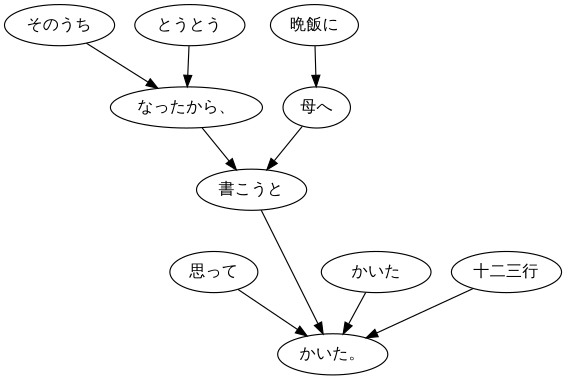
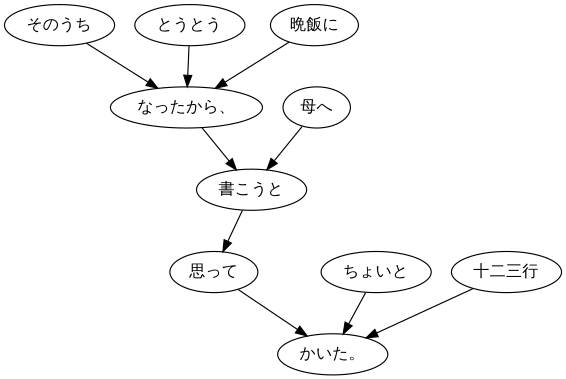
(315, 61) -> (257, 62)
(290, 267) -> (235, 226)
(376, 272) -> (376, 272)
